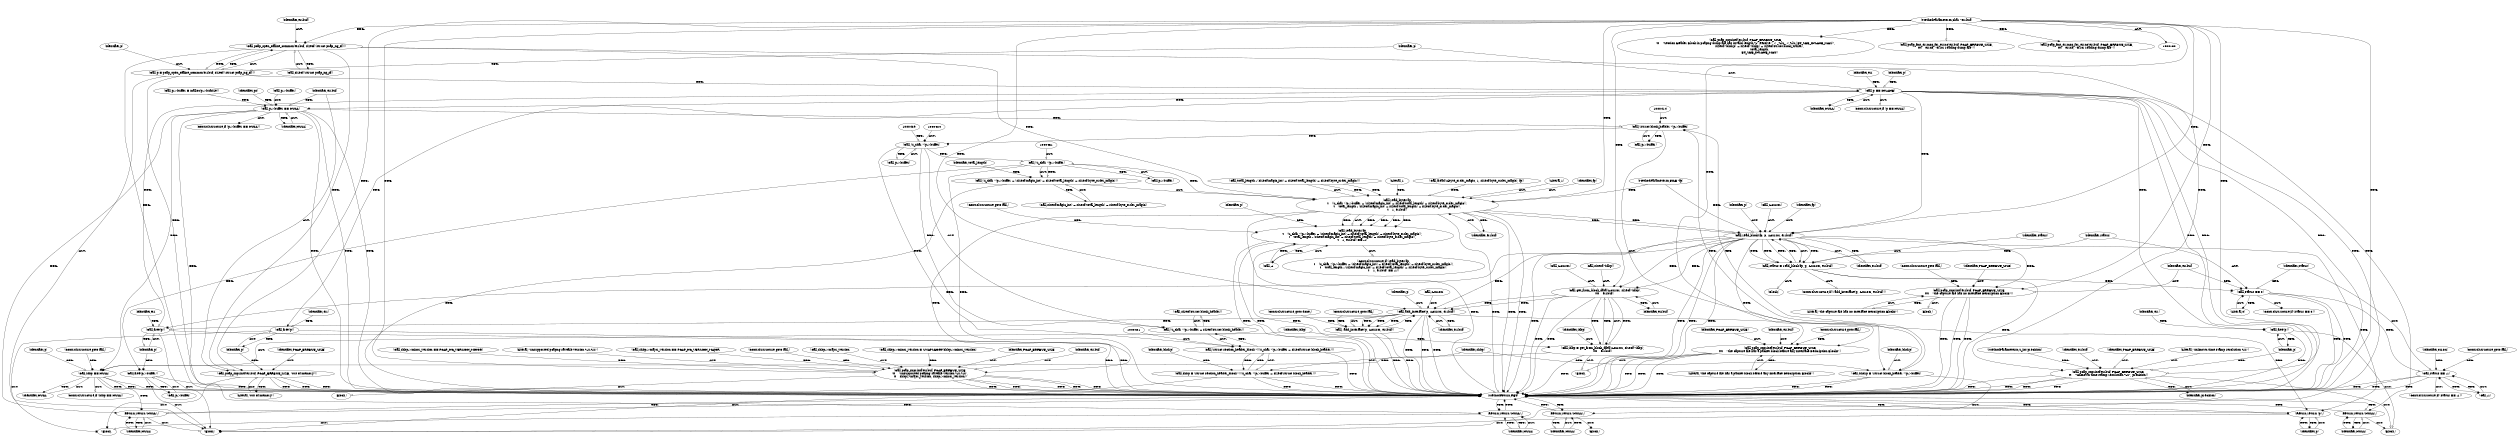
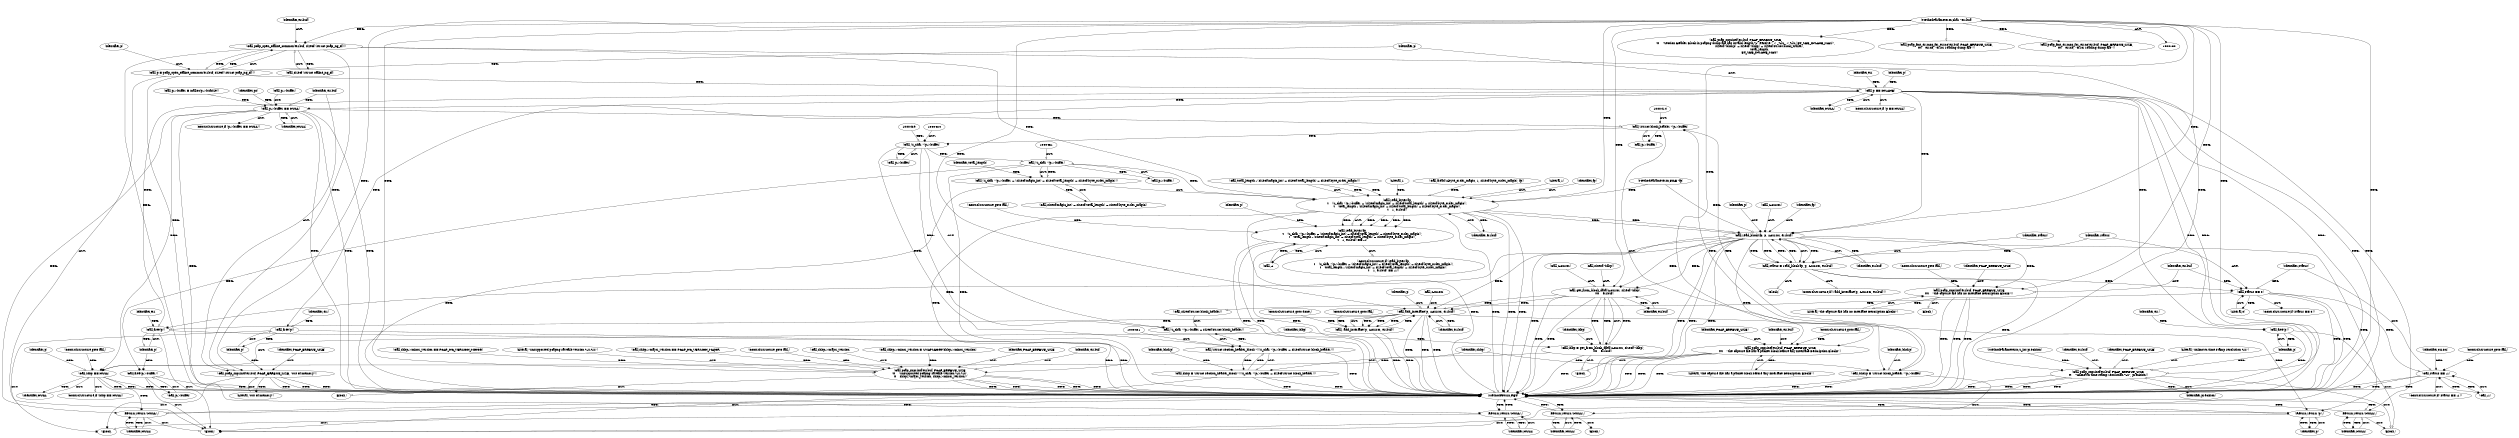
(310, 73) -> (310, 73)
(1203, 322) -> (1755, 305)
(243, 387) -> (243, 387)
